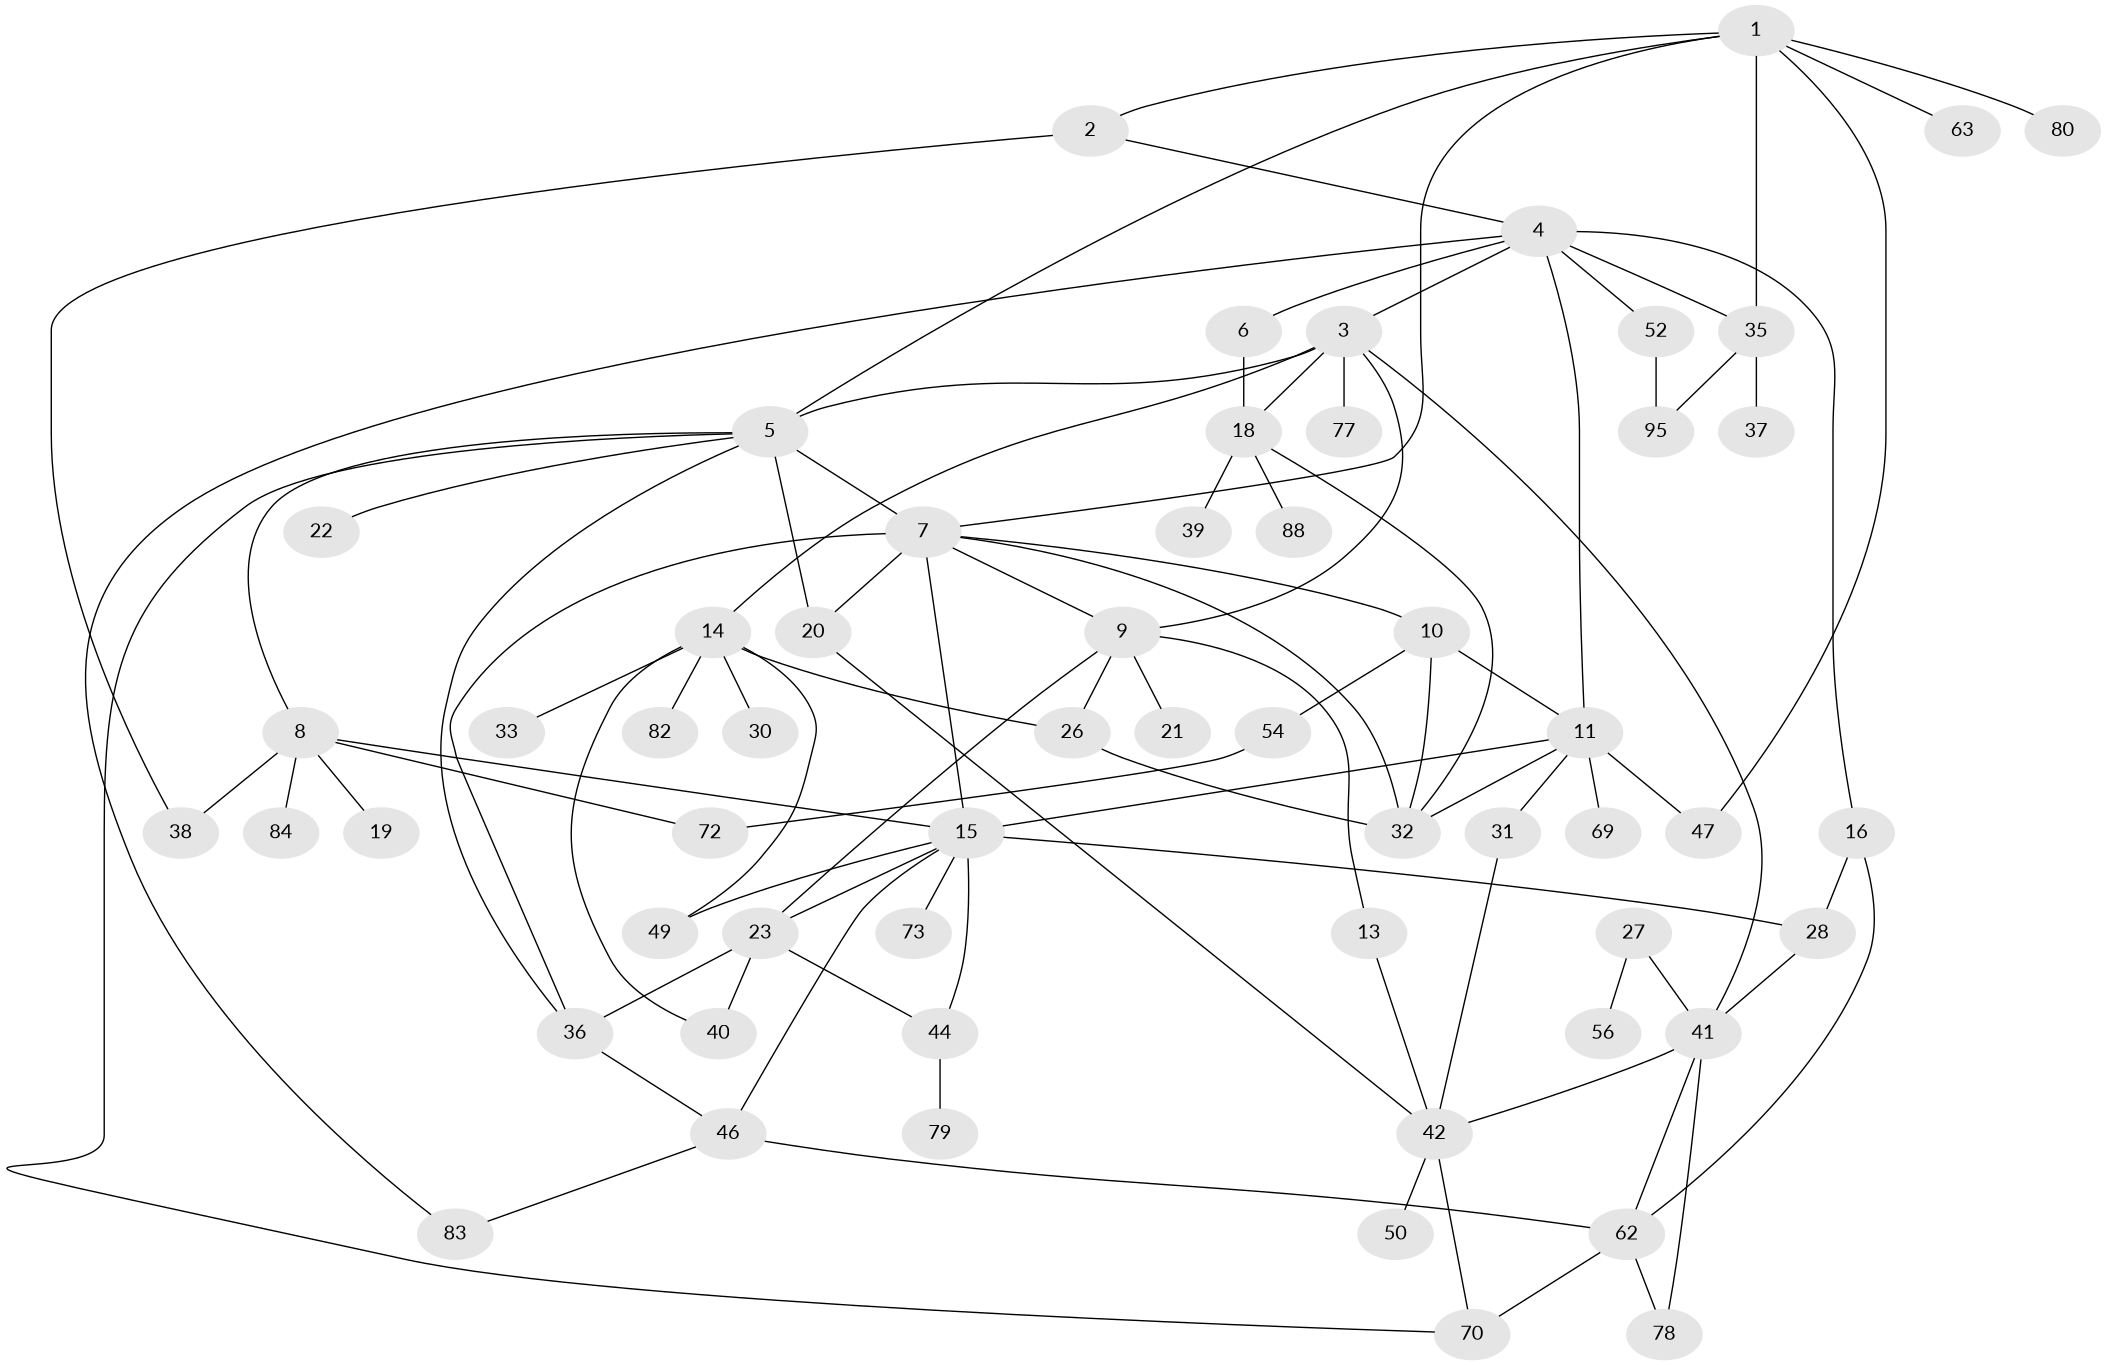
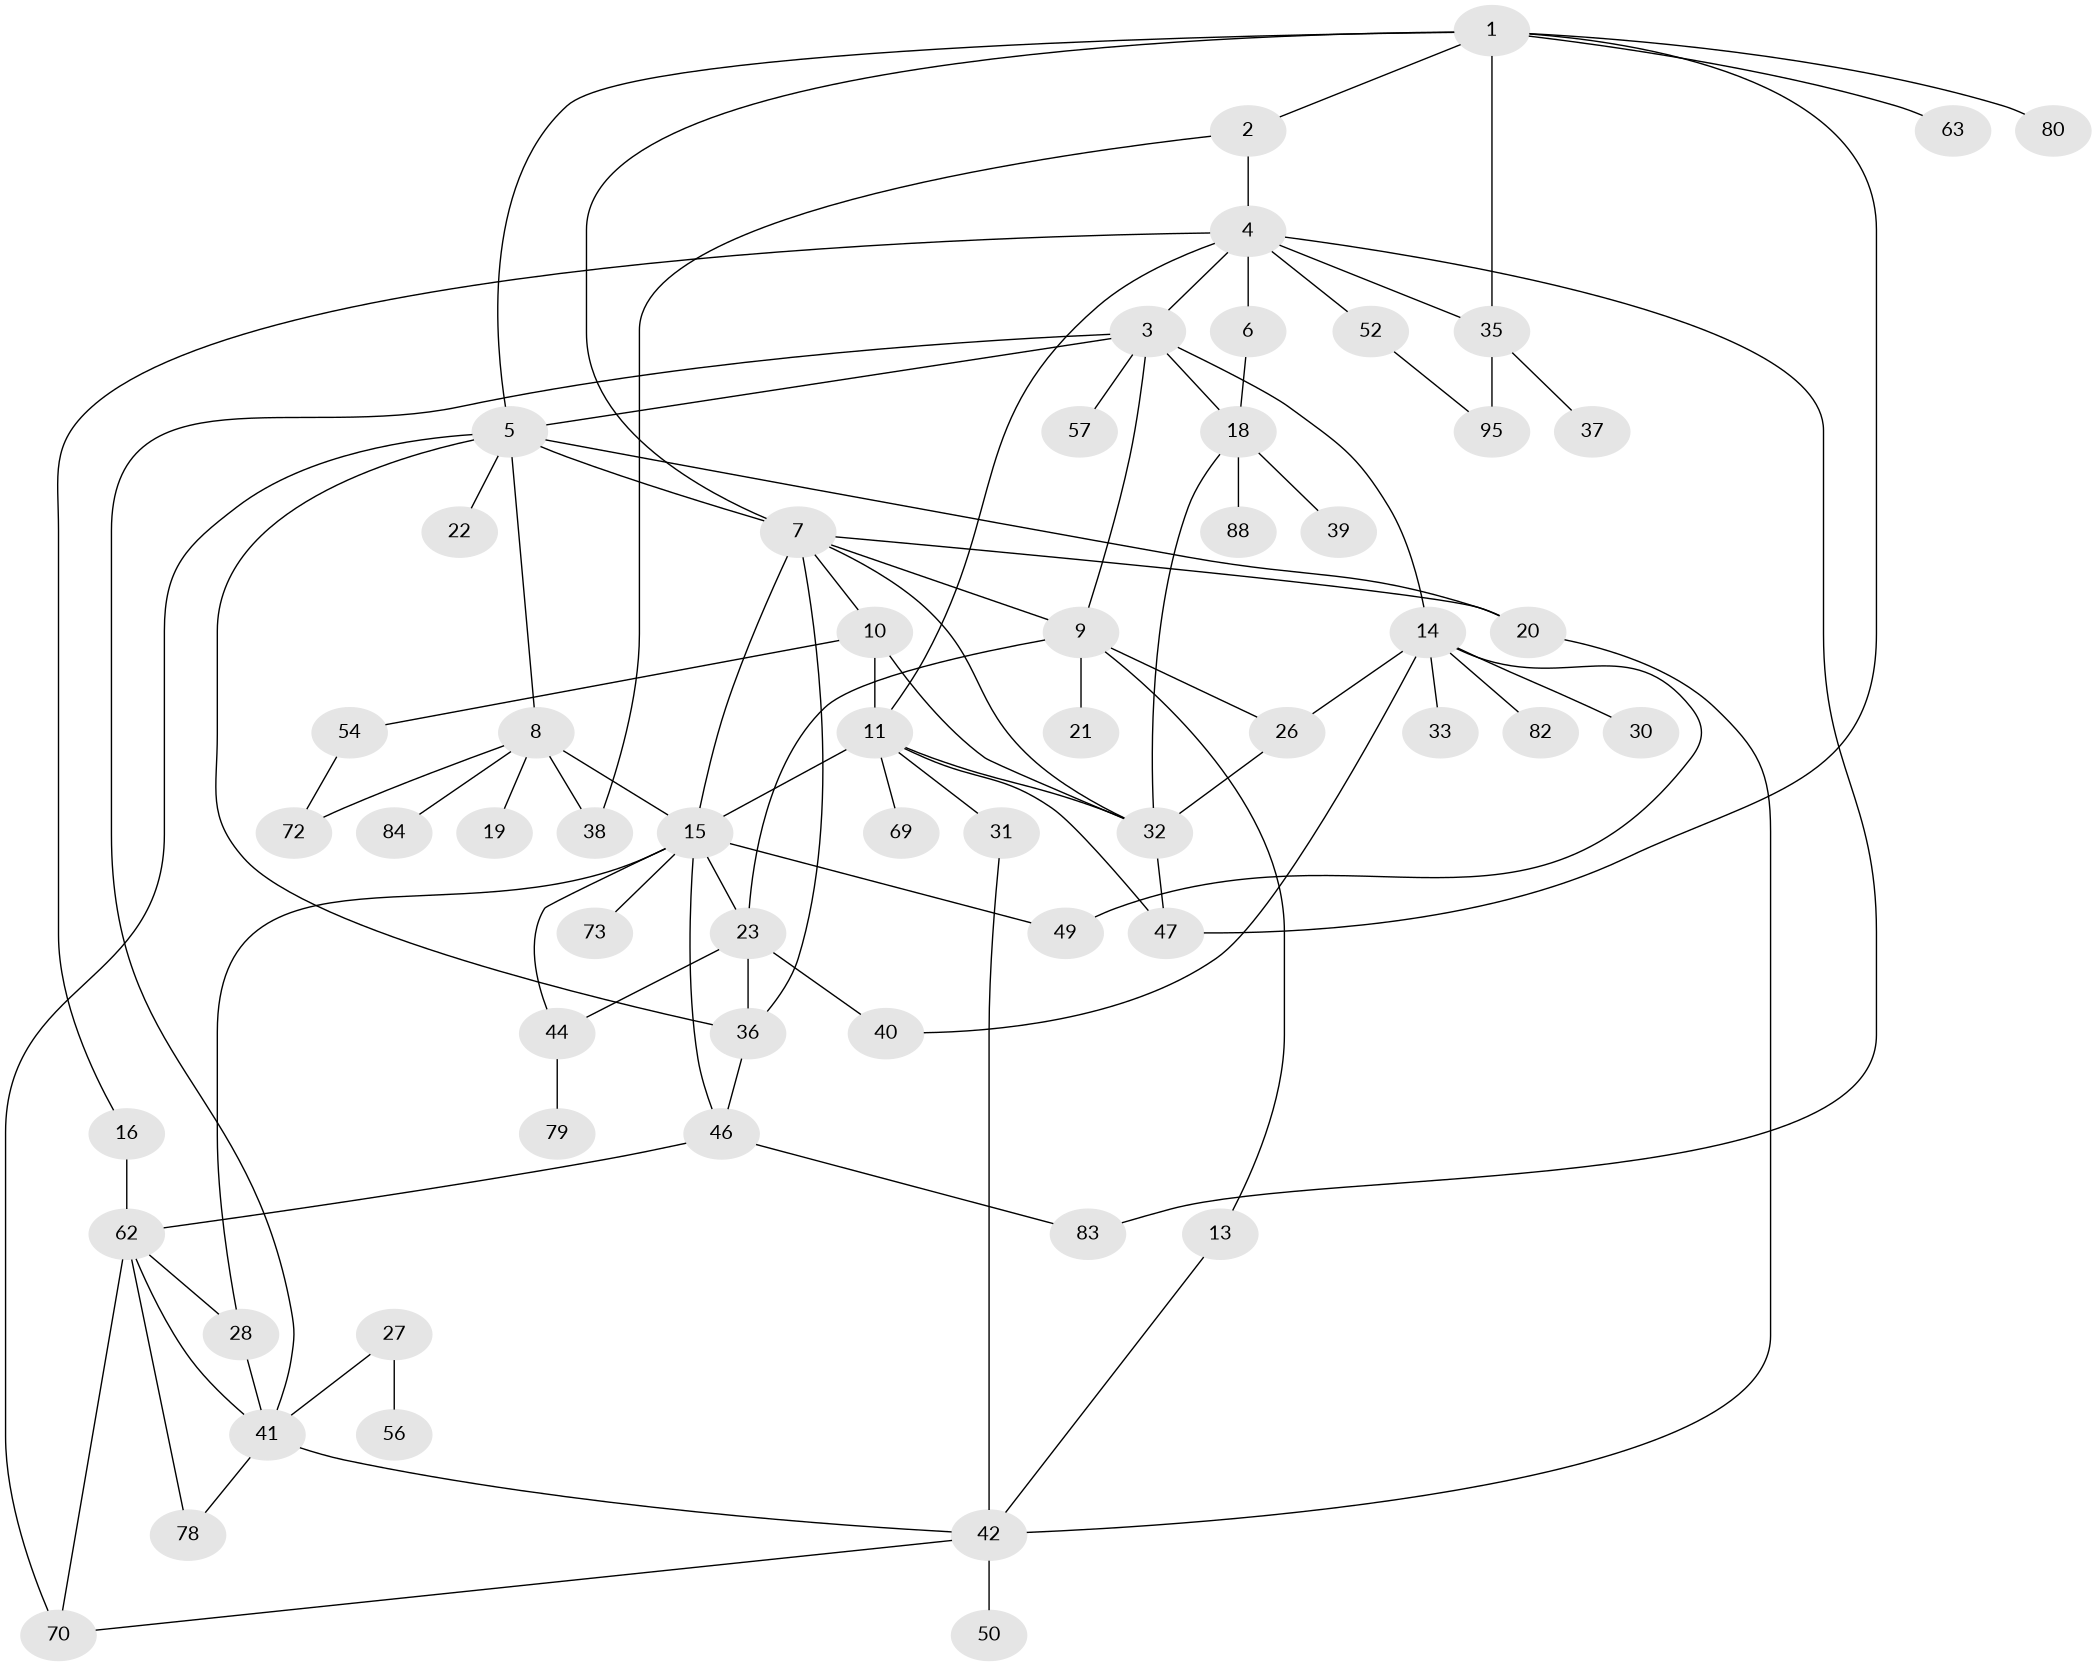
(1344, 432) -> (1080, 432)
none -> (1160, 883)
(1837, 883) -> (184, 1285)
